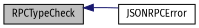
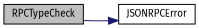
(106, 8) -> (96, 21)
